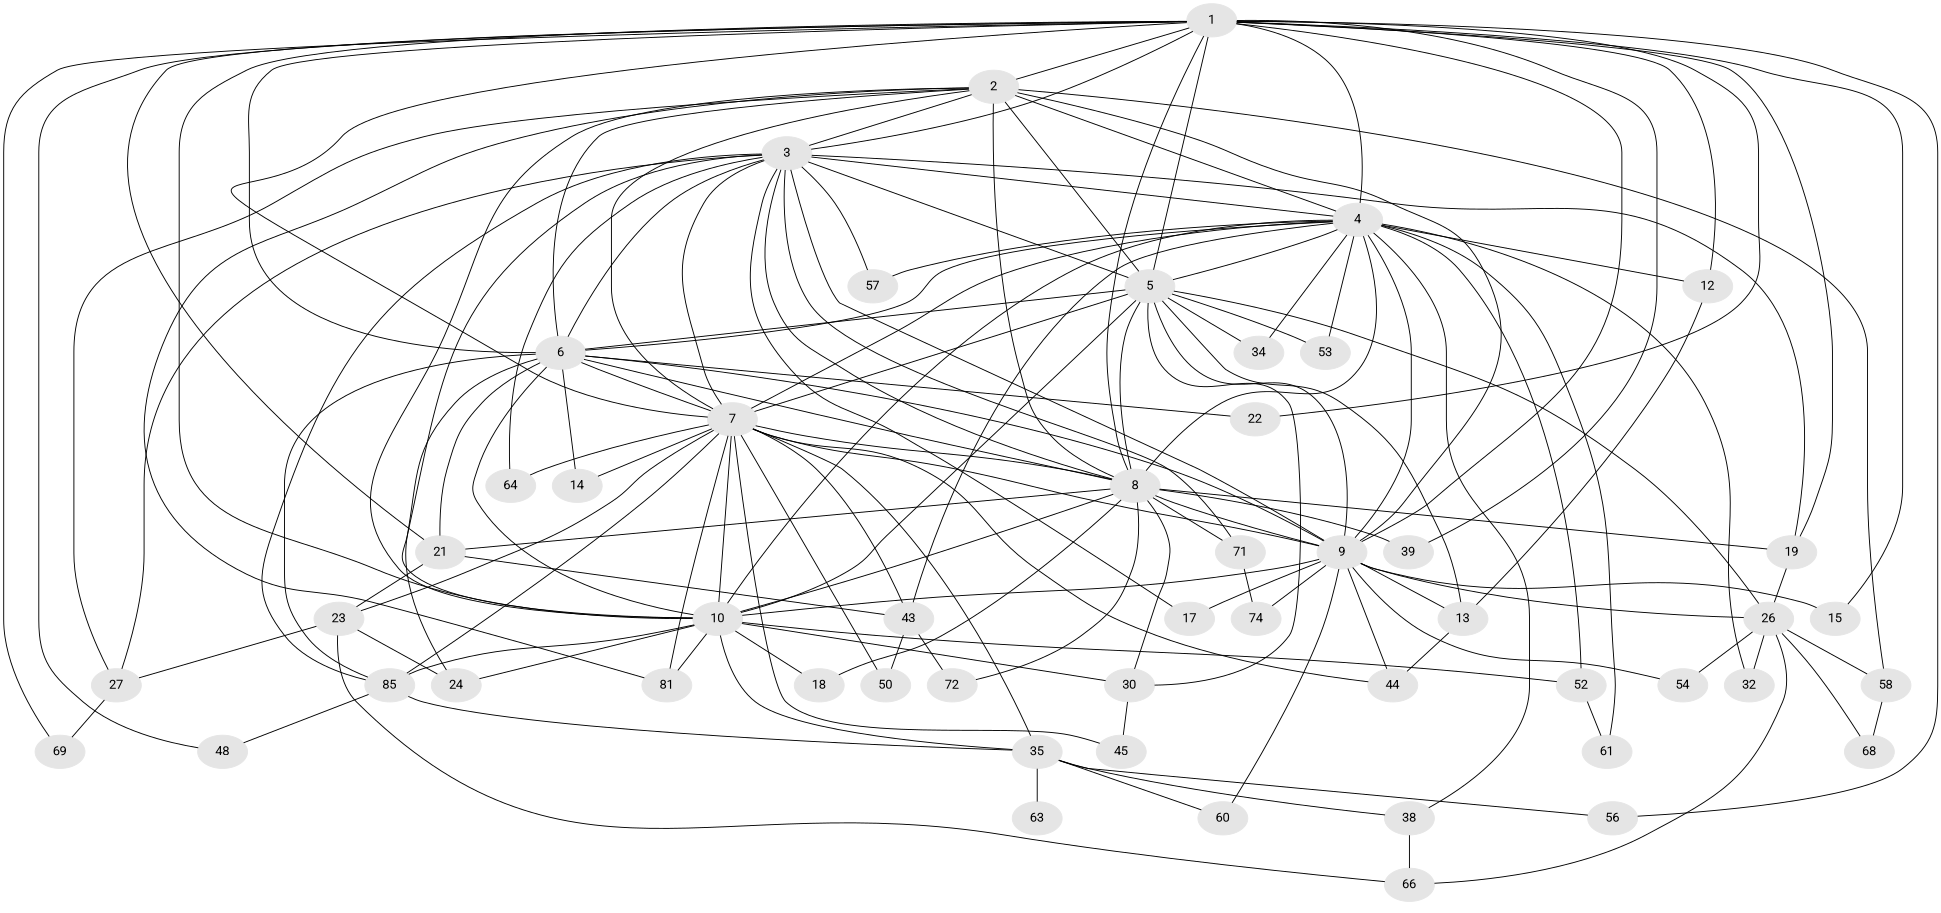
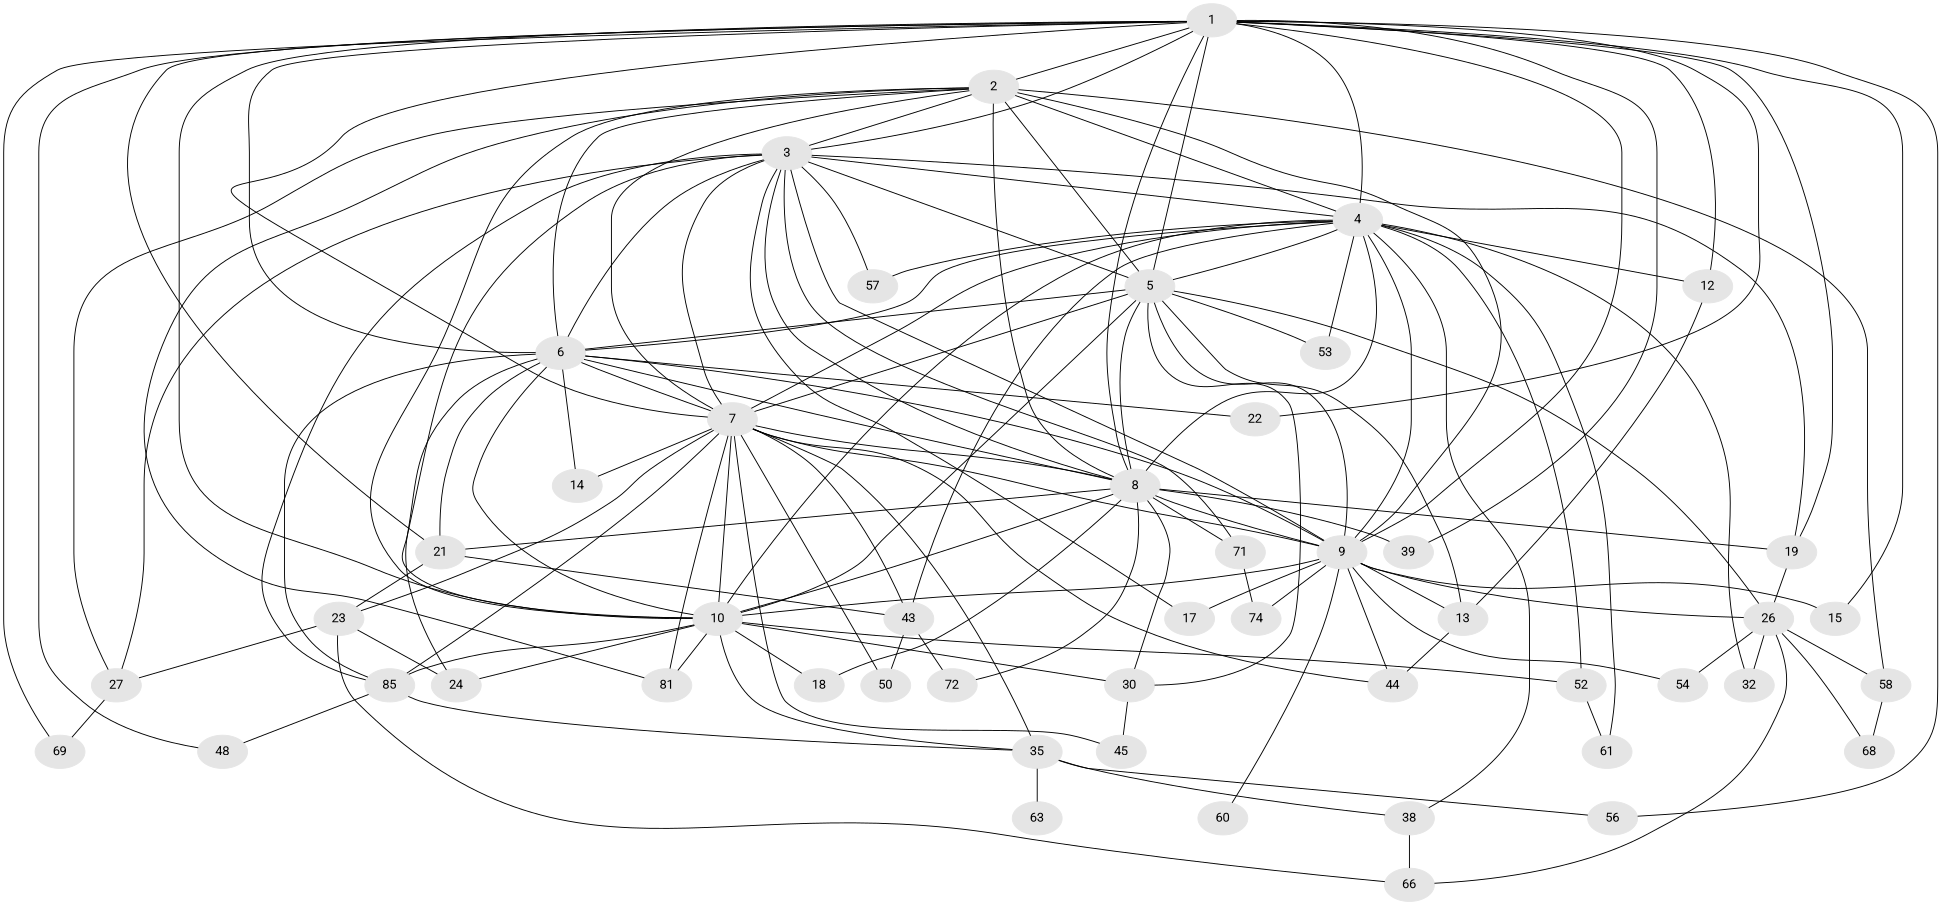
(1259, 353) -> none
(511, 486) -> none
(1130, 785) -> none
